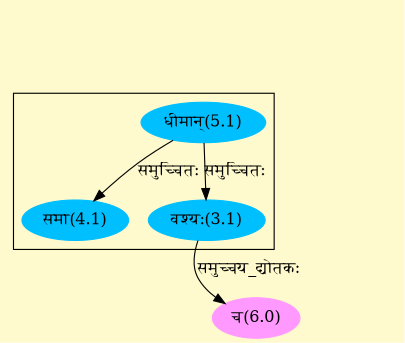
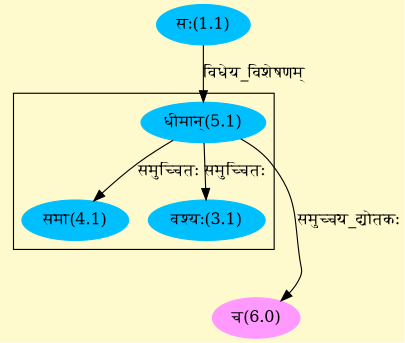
none -> (203, 25)
(196, 272) -> (293, 208)
